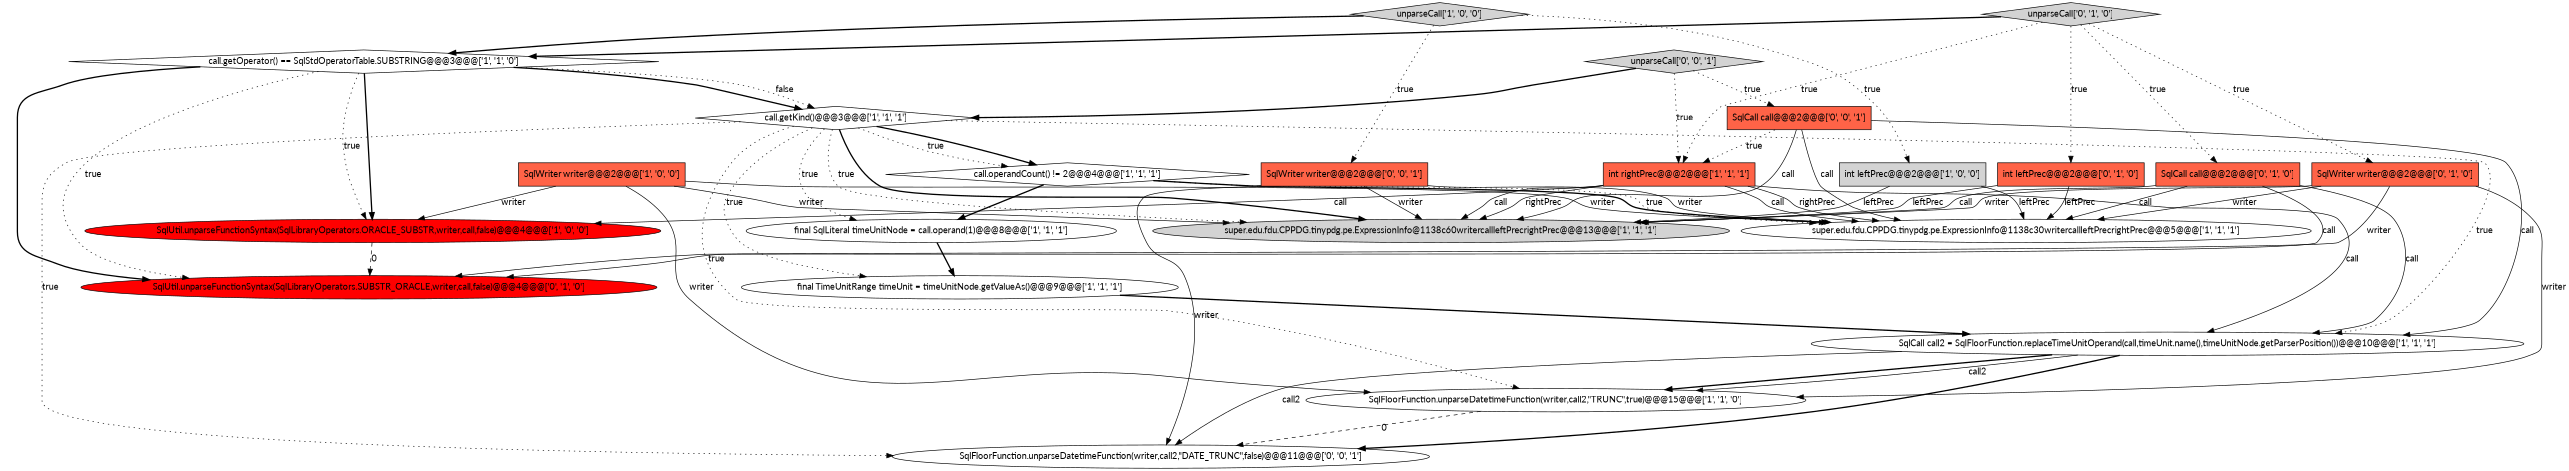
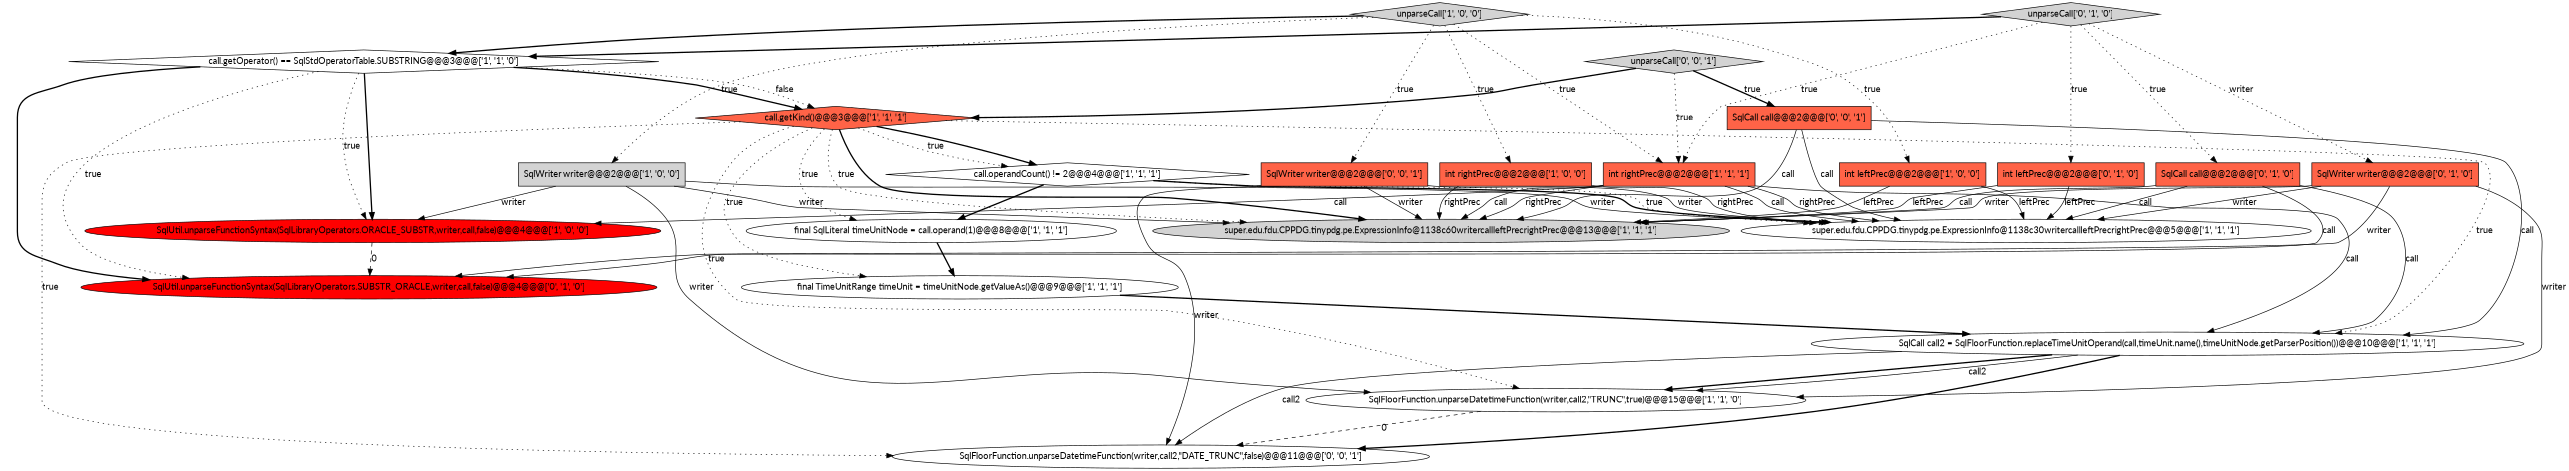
none -> (1021, 39)
(1731, 87) -> (1731, 87)
(2241, 90) -> (2241, 90)
(836, 118) -> (836, 118)
(1742, 145) -> (1555, 92)
(602, 174) -> (602, 174)
none -> (1516, 174)
(1913, 174) -> (1913, 174)
